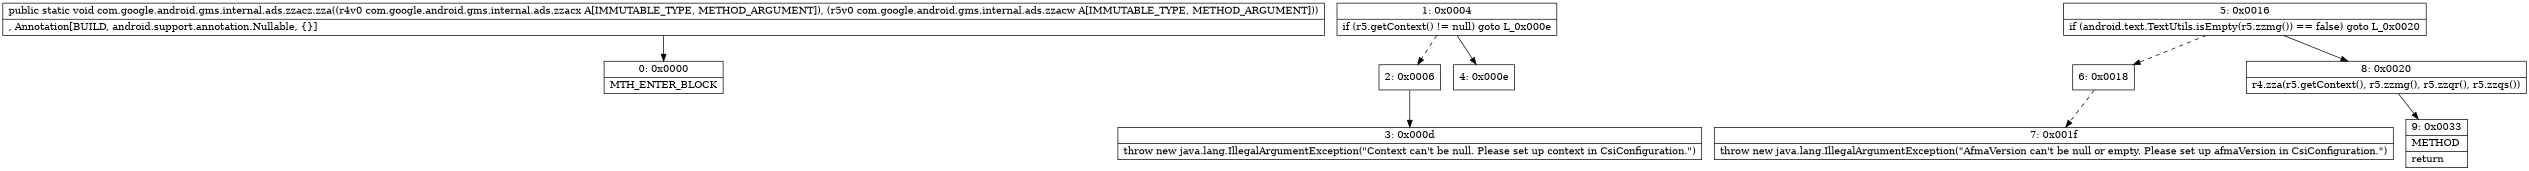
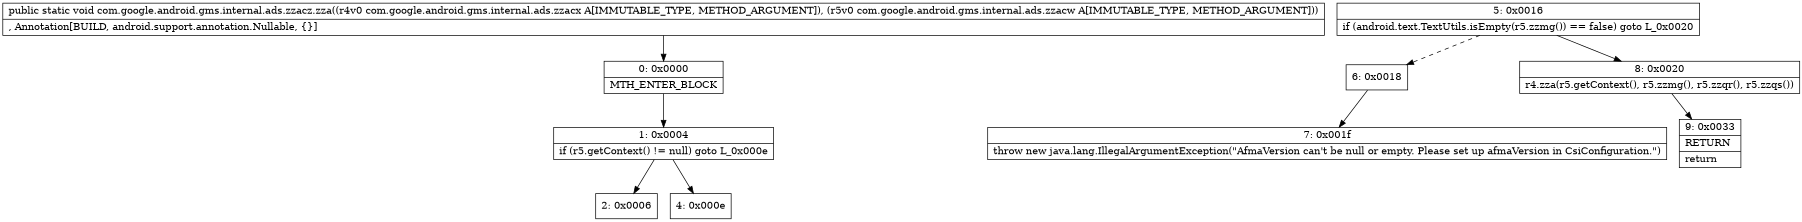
(1429, 47) -> (646, 174)
(2082, 106) -> (1355, 106)
none -> (664, 107)
(2436, 143) -> (1708, 143)
(1410, 144) -> none
